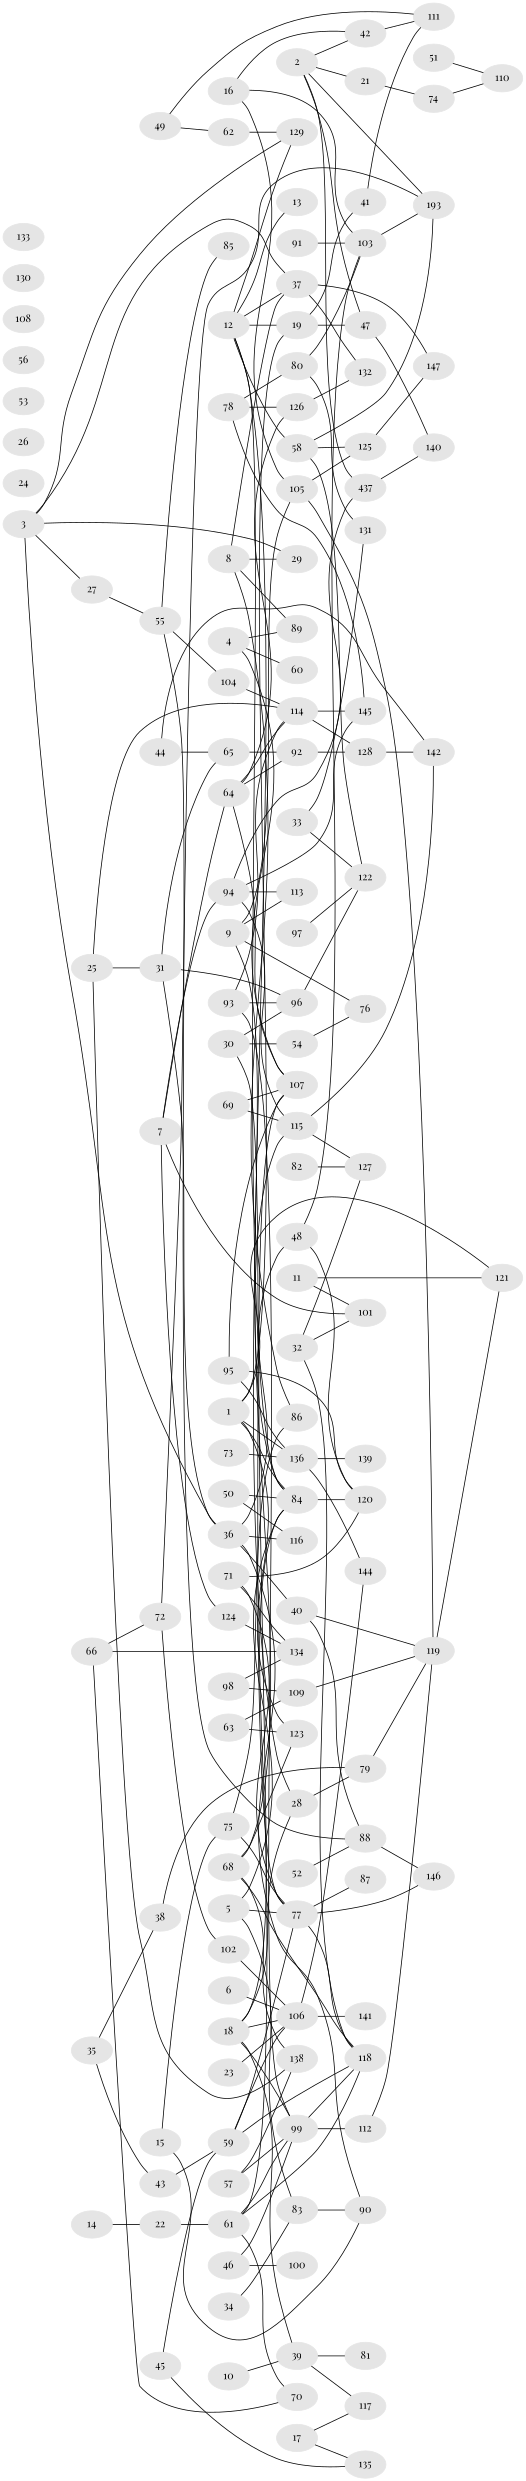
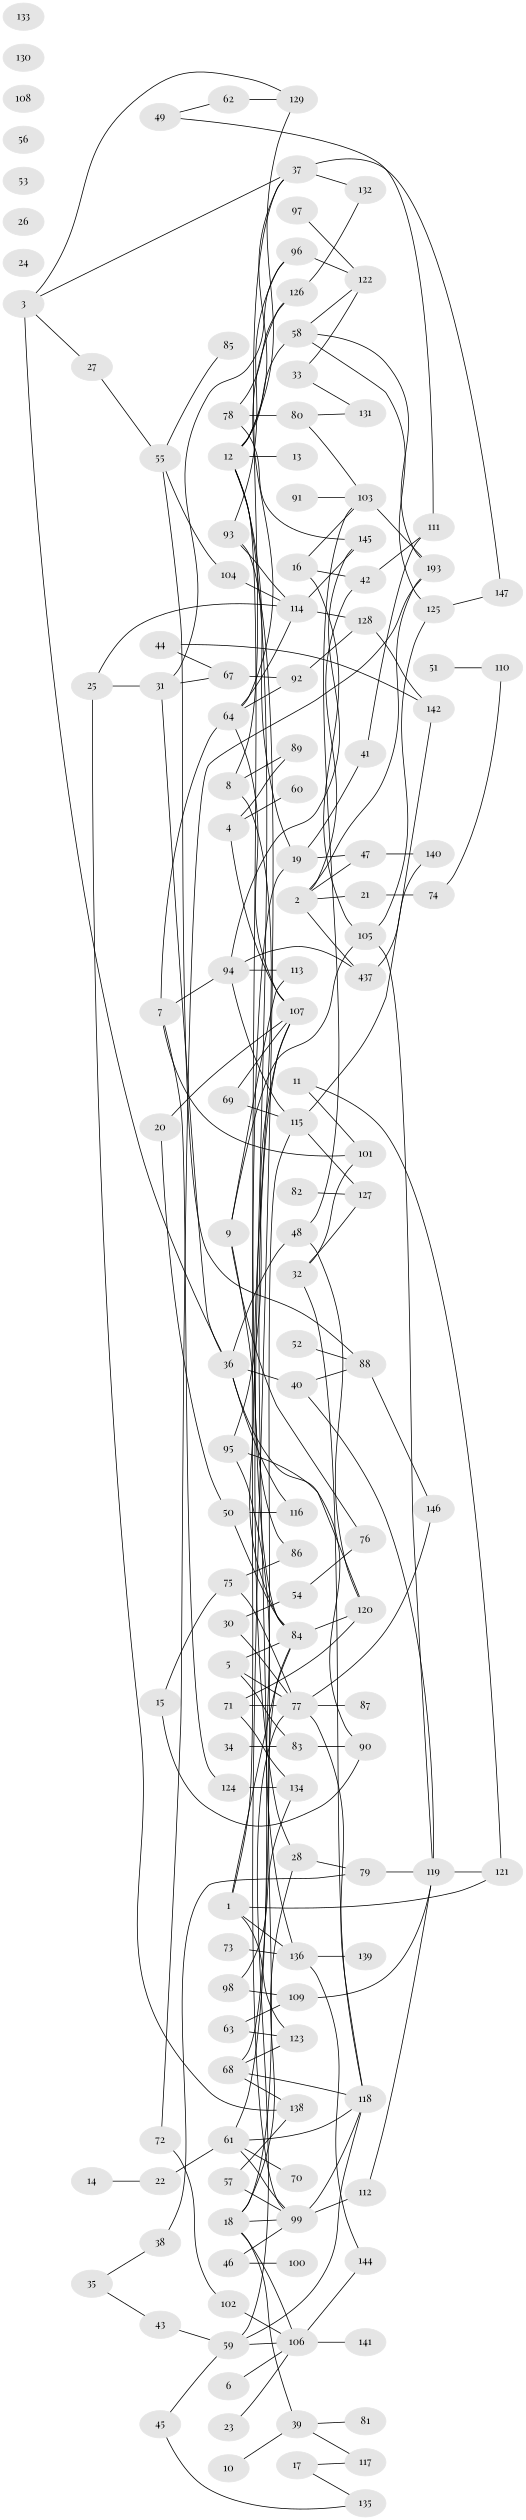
(297, 559) -> none
(229, 752) -> (229, 675)
(270, 1019) -> none
none -> (160, 1127)
(92, 1652) -> none
